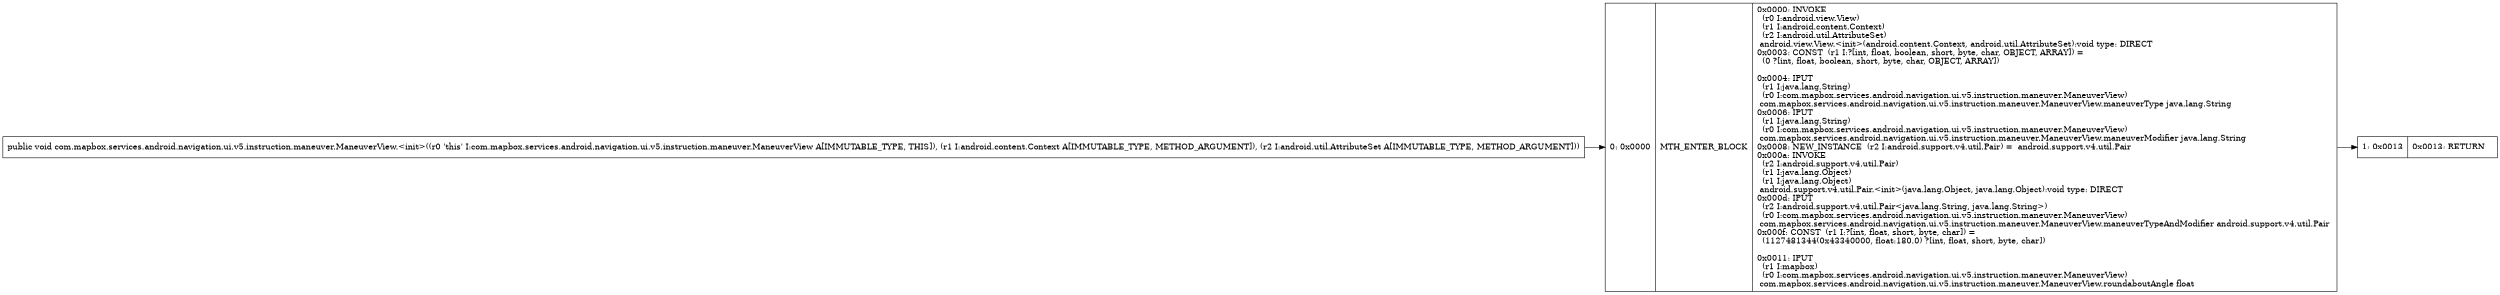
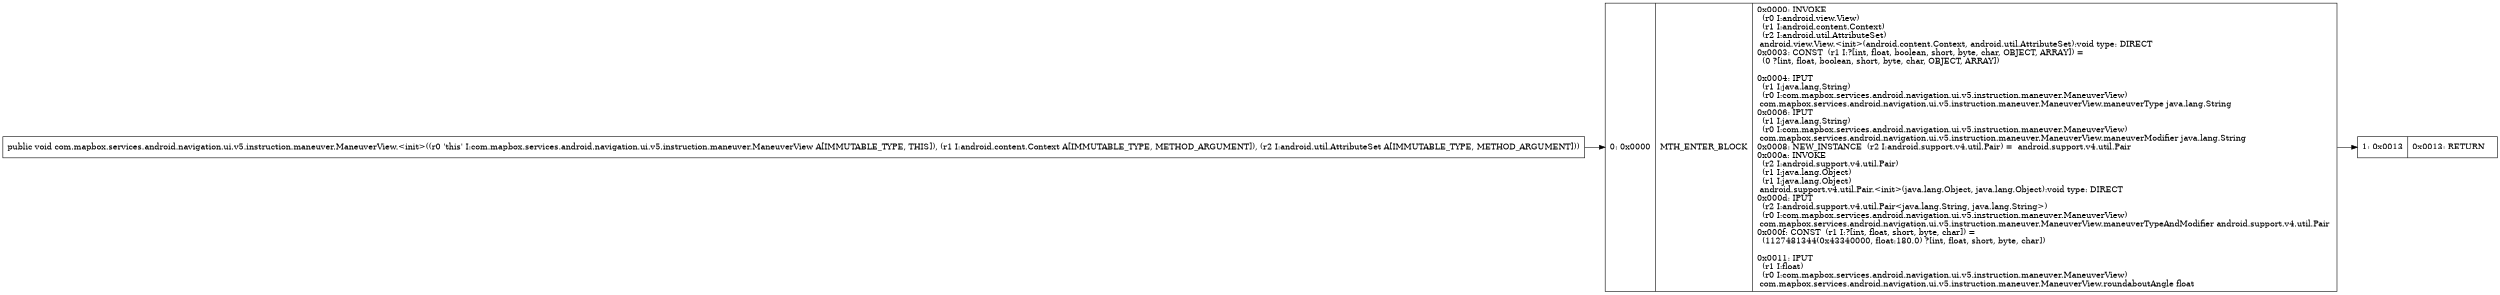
(1787, 267) -> (1780, 267)
